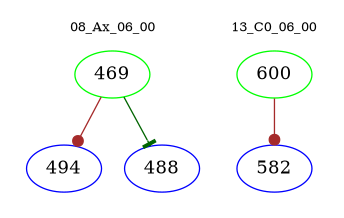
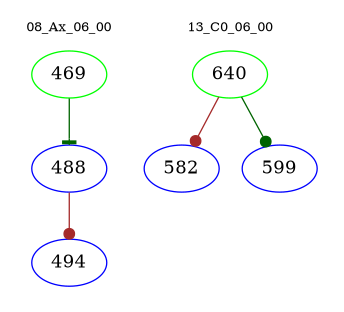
(274, 74) -> (230, 74)
(91, 117) -> (69, 211)
none -> (280, 169)
